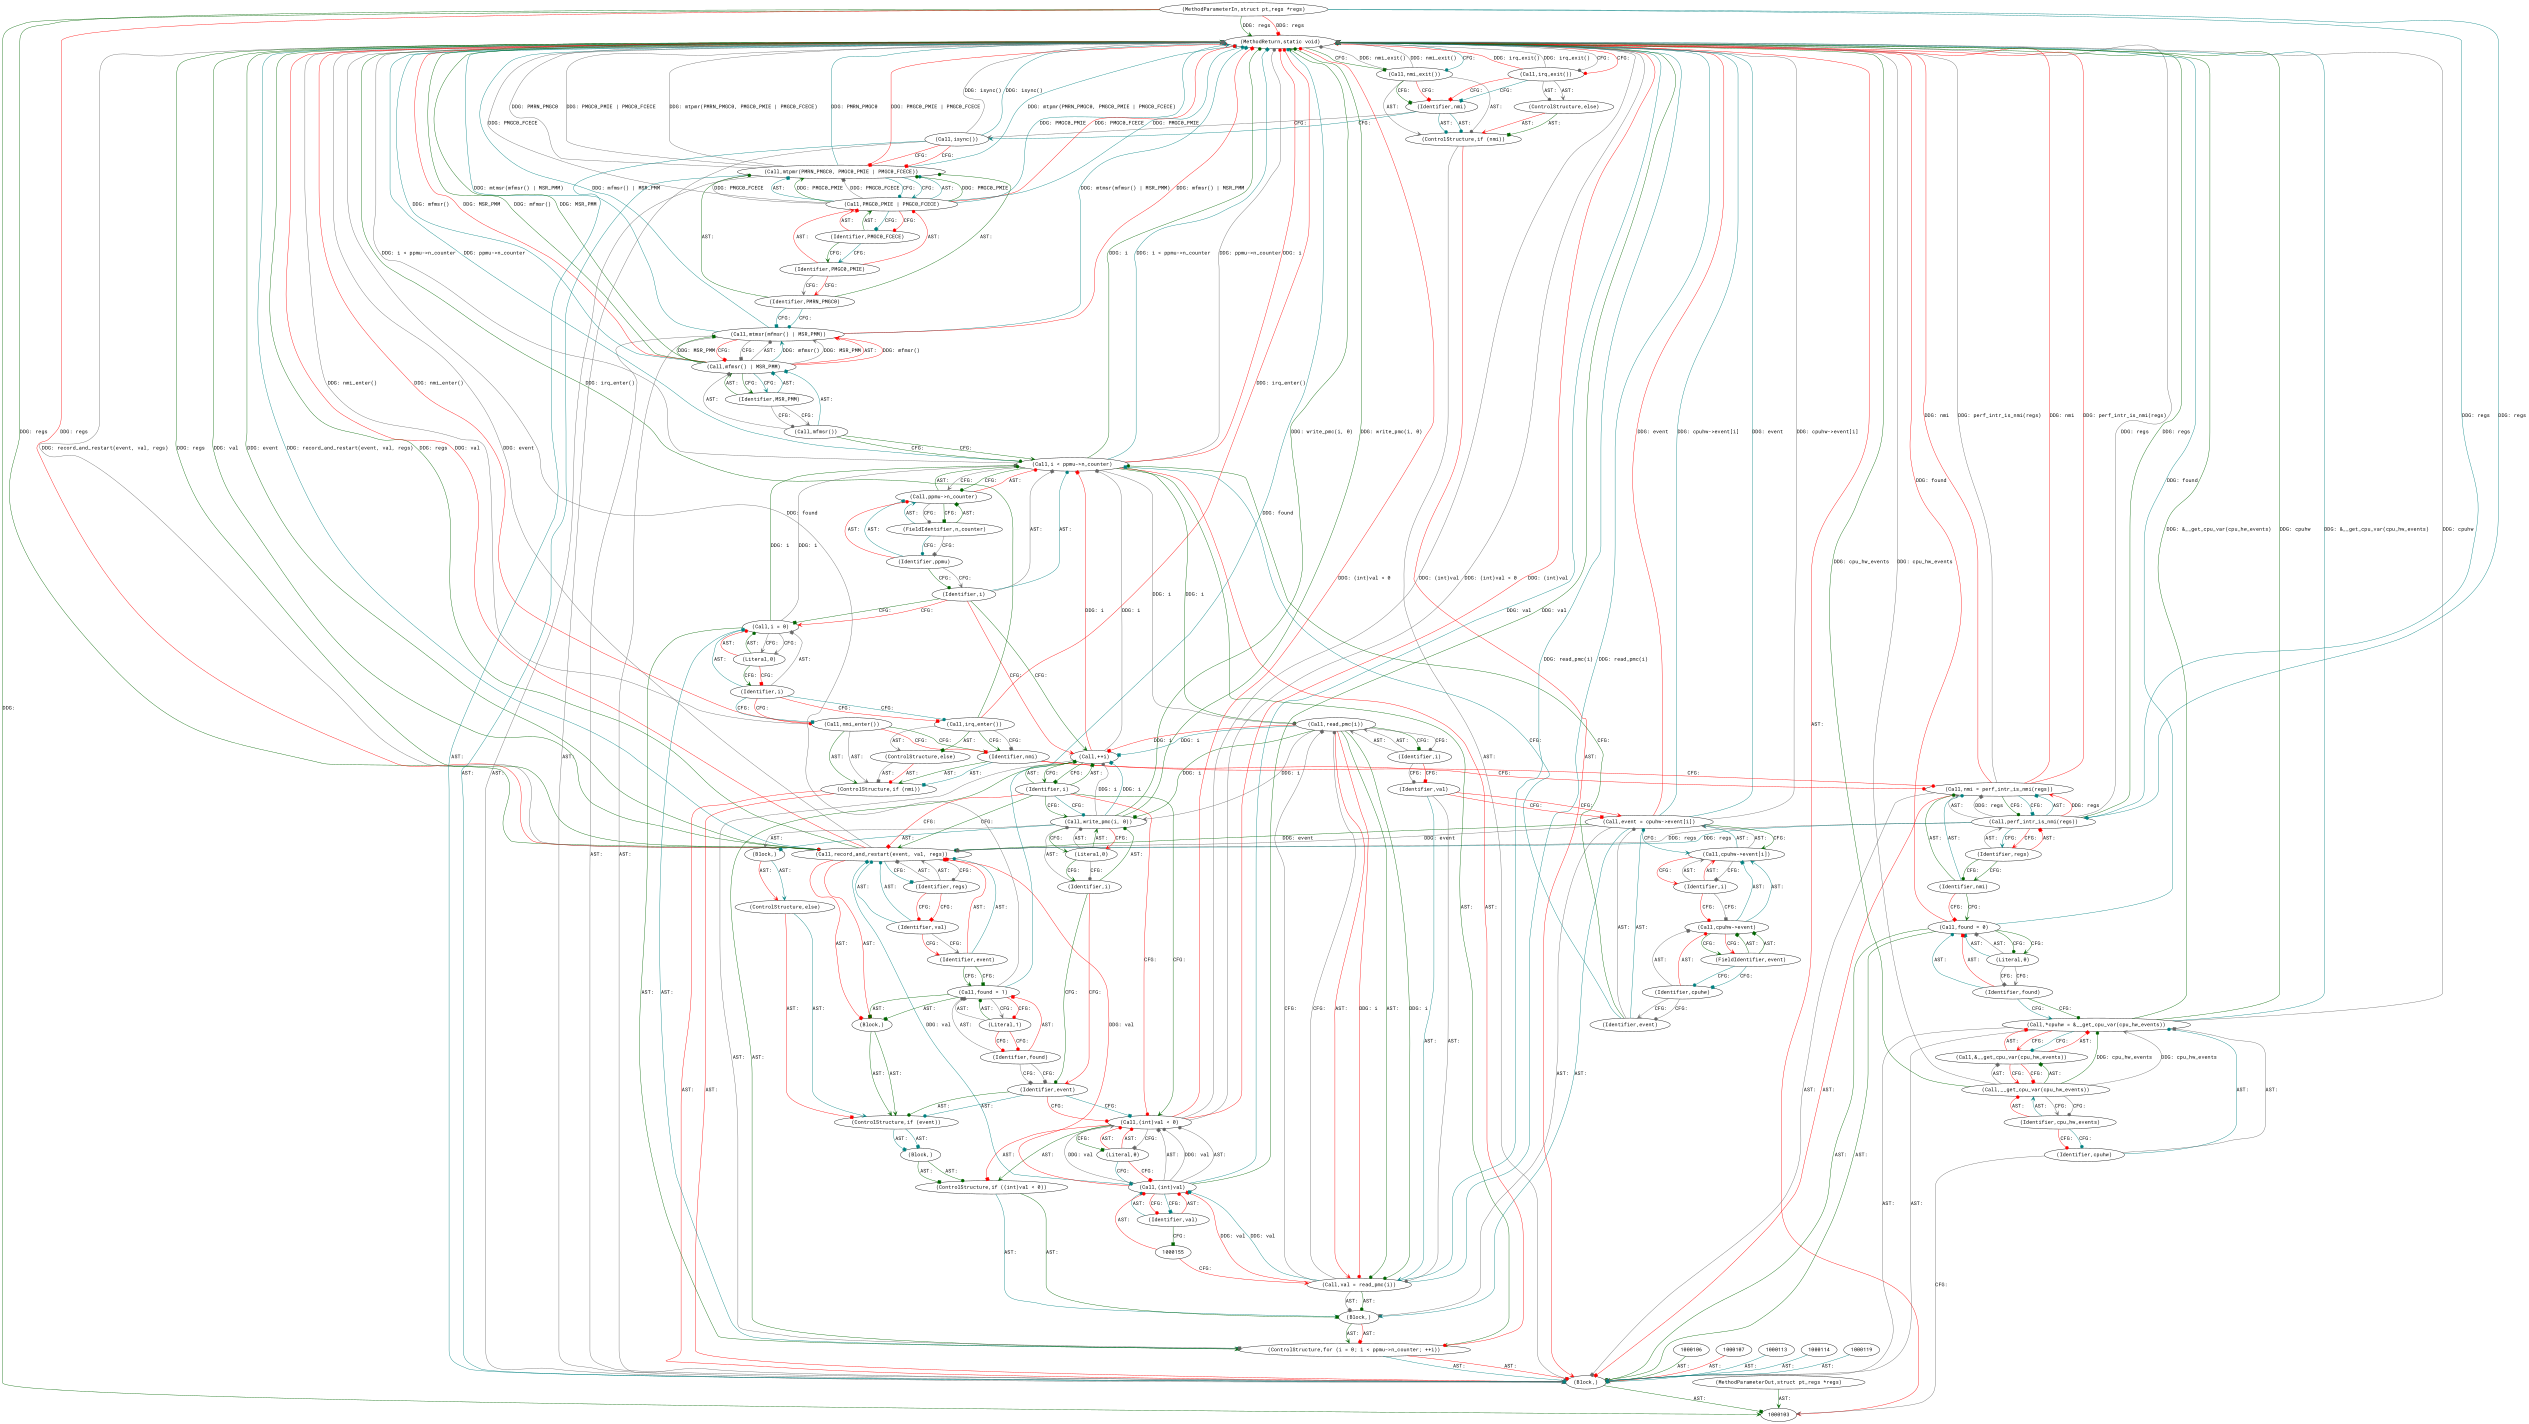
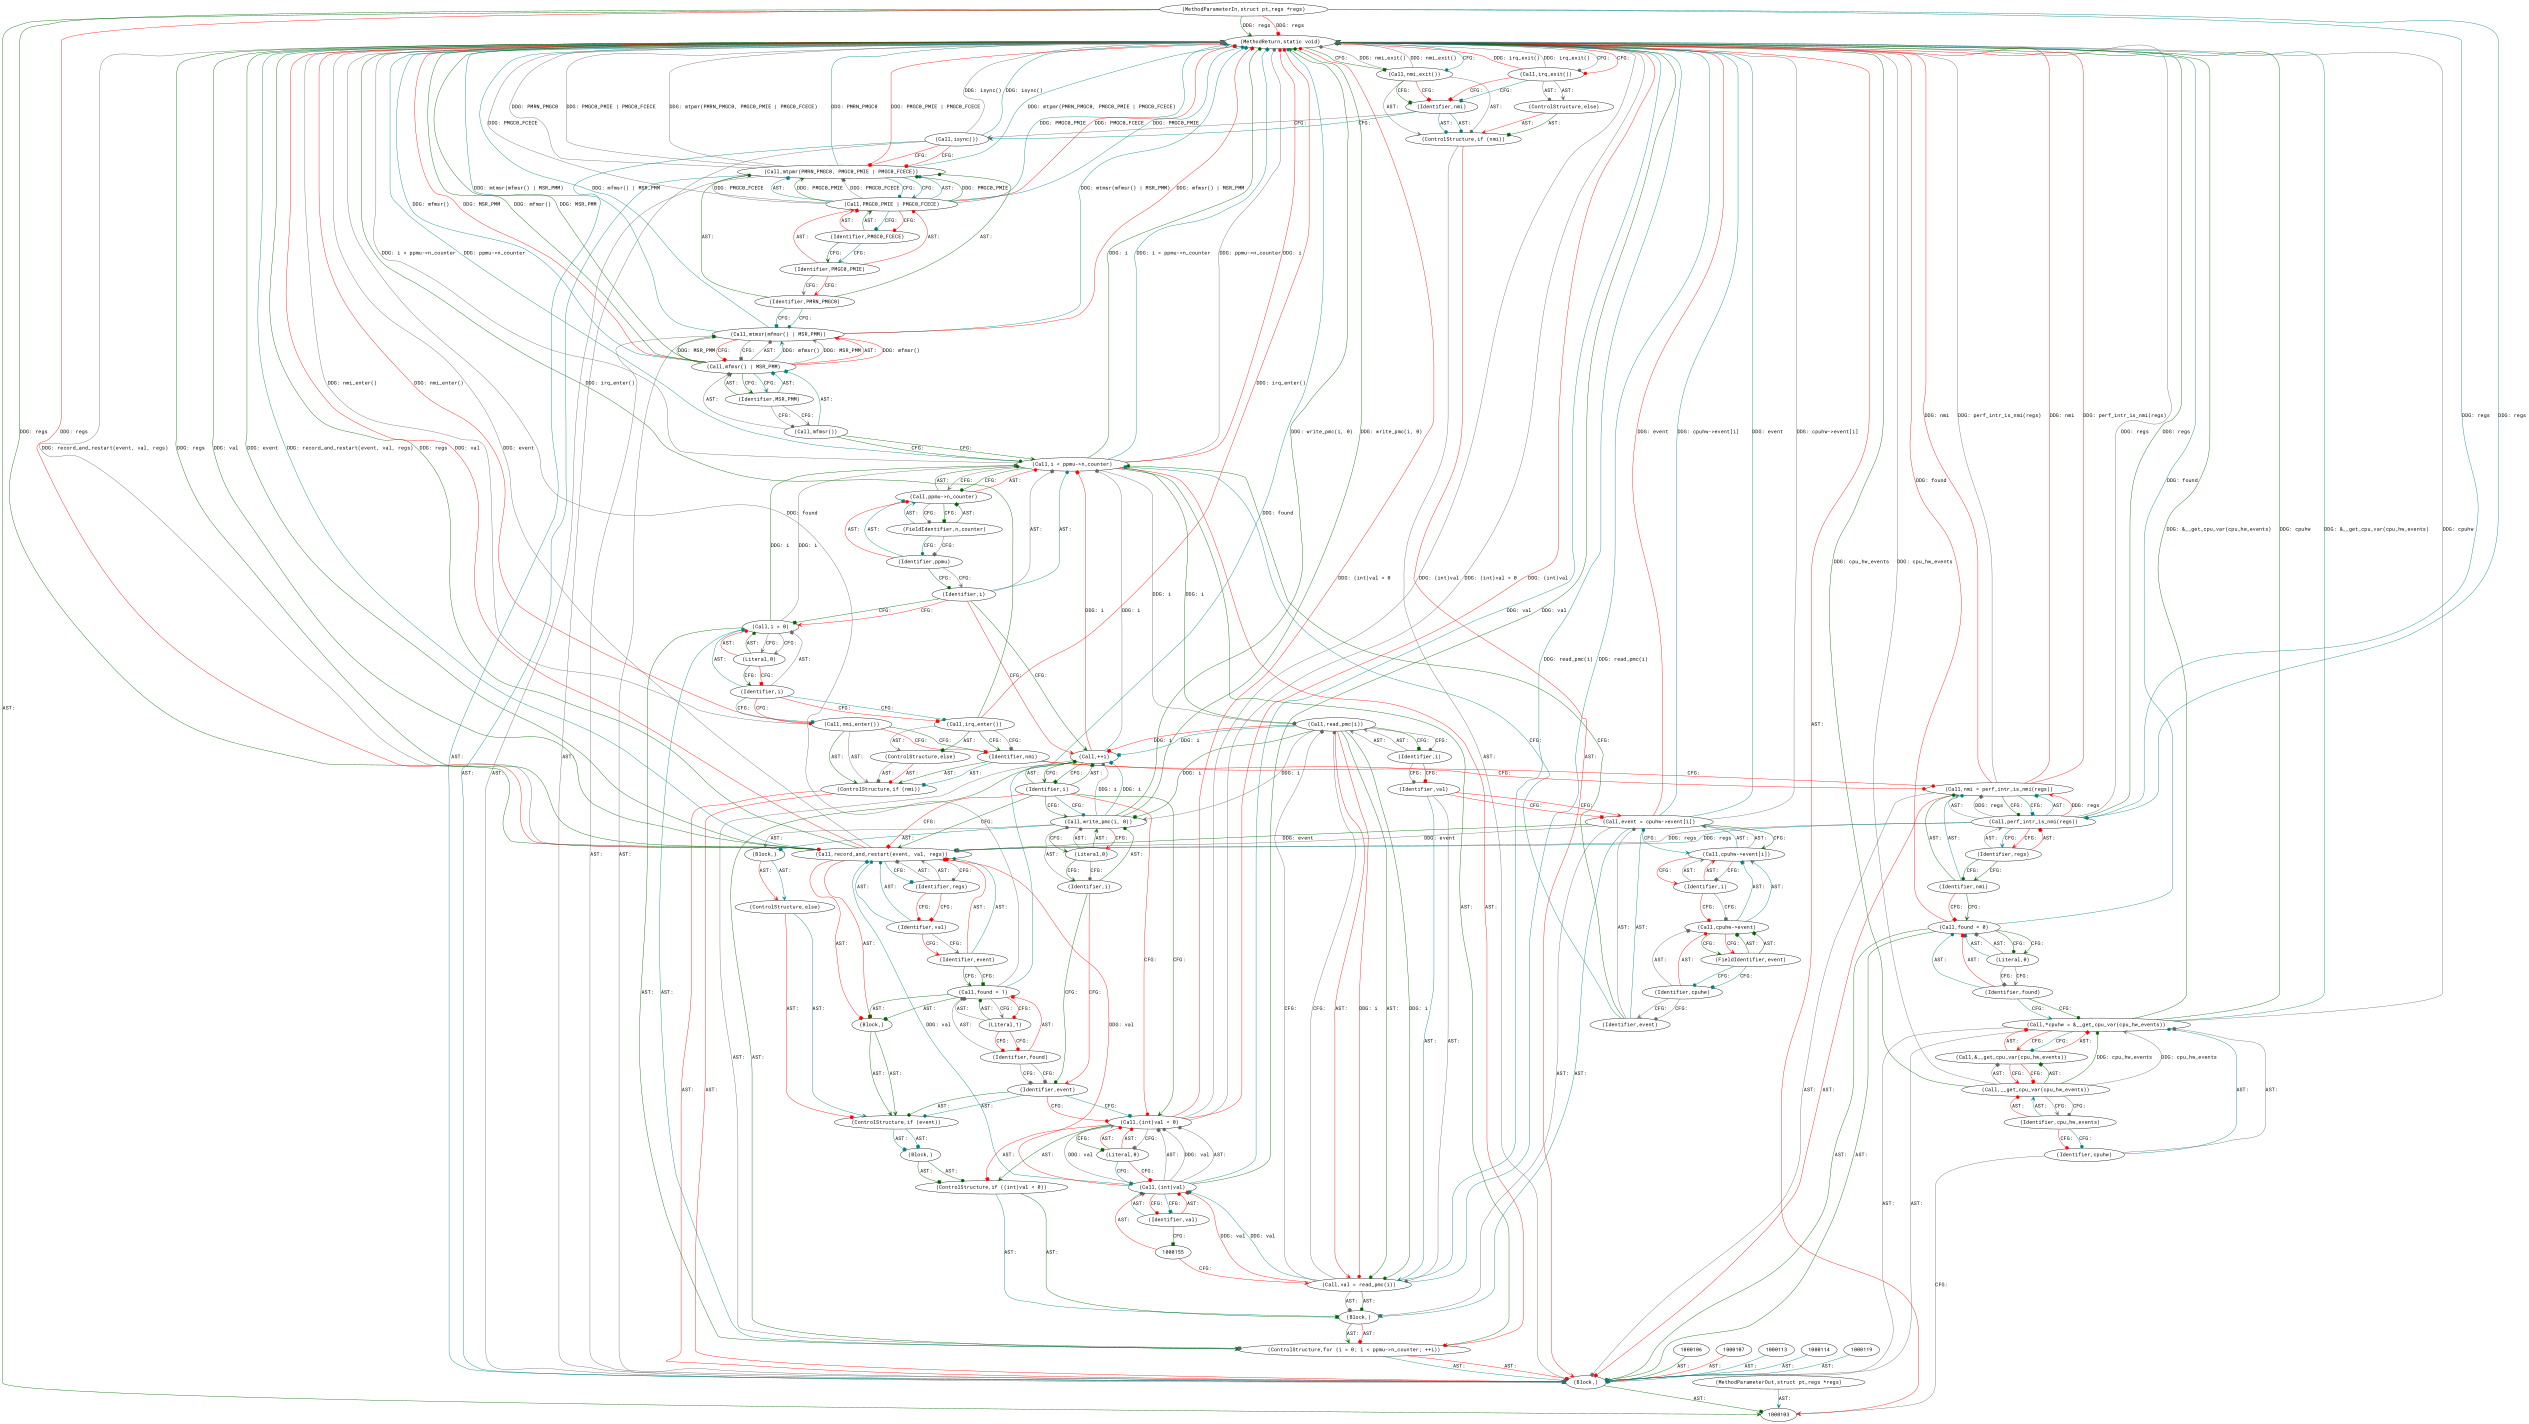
(10, 708) -> (10, 708)
(1118, 1227) -> (1118, 1227)
(1779, 1397) -> (1779, 1397)
